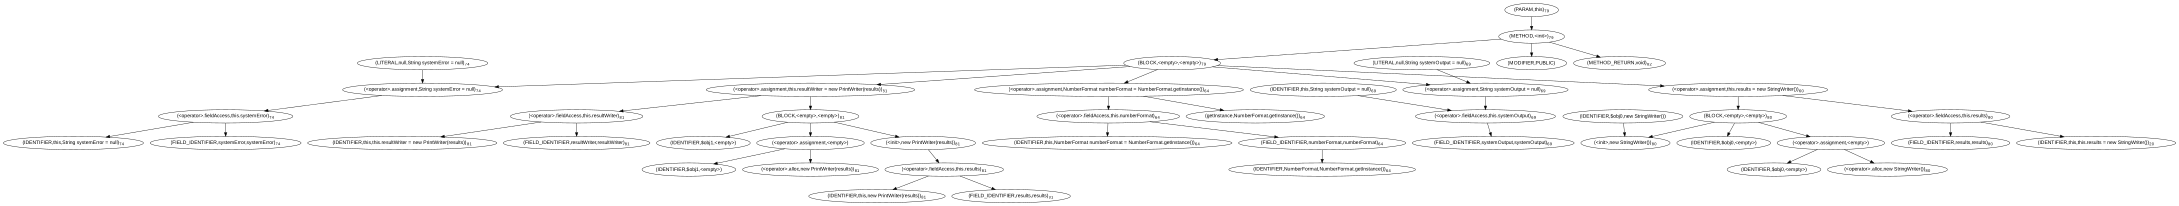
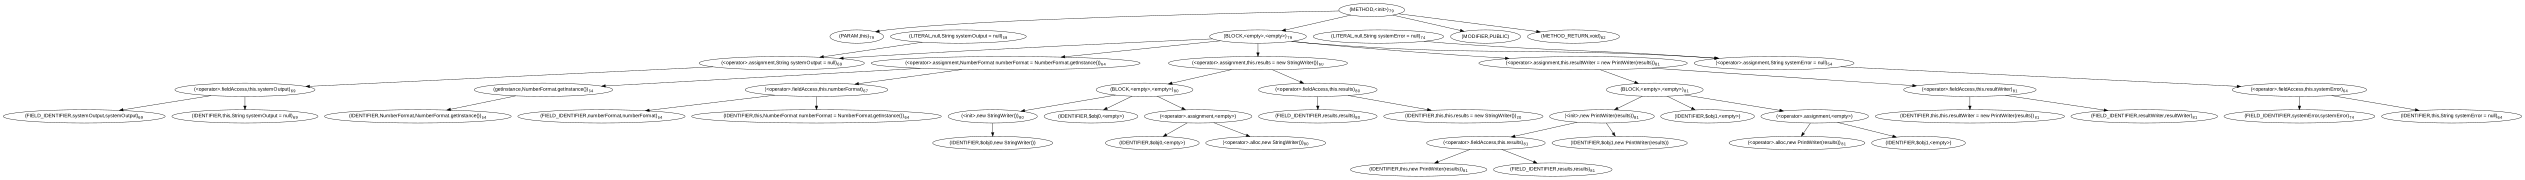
(1532, 21) -> (1109, 17)
(479, 89) -> (1830, 63)
(1403, 103) -> (245, 101)
(272, 116) -> (2346, 89)
(1158, 116) -> (866, 89)
(1624, 128) -> (993, 128)
(122, 142) -> (2500, 116)
none -> (1620, 143)
(1322, 154) -> (483, 103)
